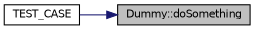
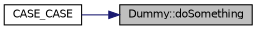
(42, 15) -> (43, 15)
